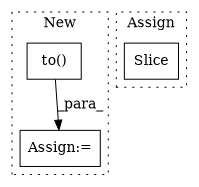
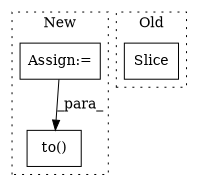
(151, 24) -> (151, 24)
(57, 100) -> (58, 100)
